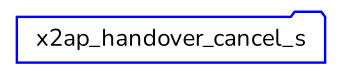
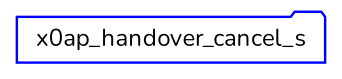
(171, 40) -> (171, 40)
